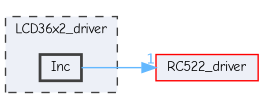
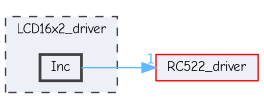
(61, 30) -> (61, 30)
